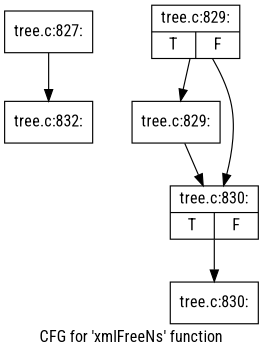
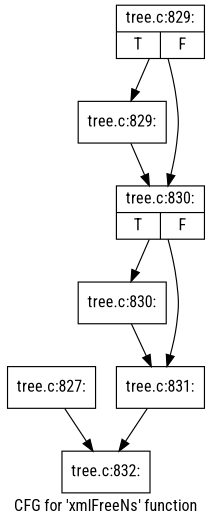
none -> (160, 387)
